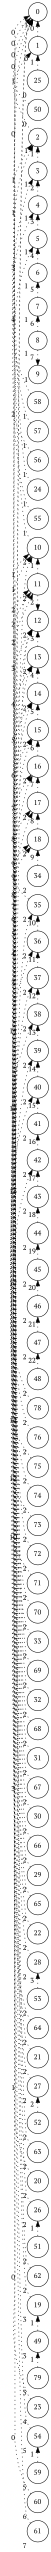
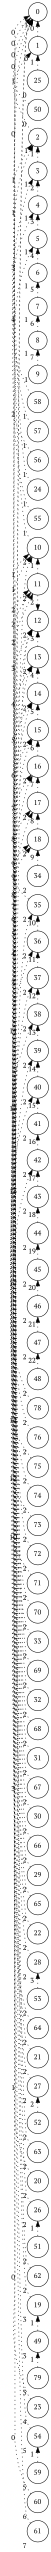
(38, 355) -> (38, 360)
